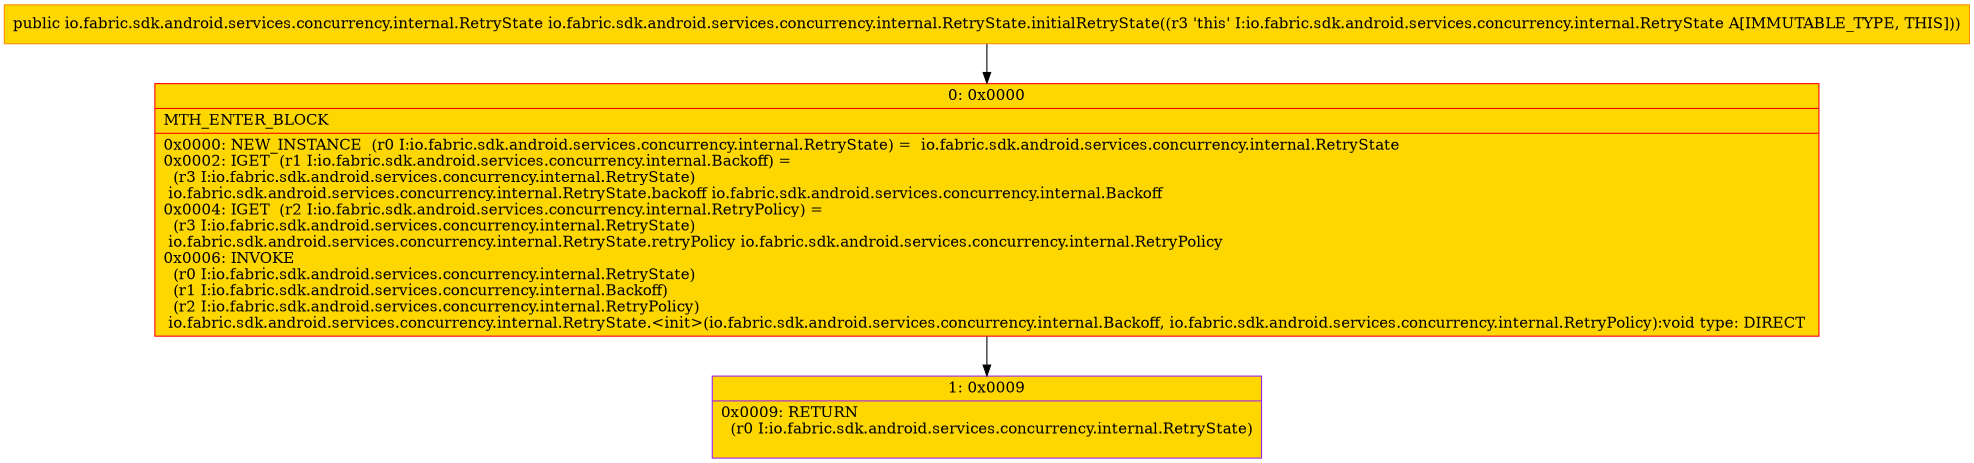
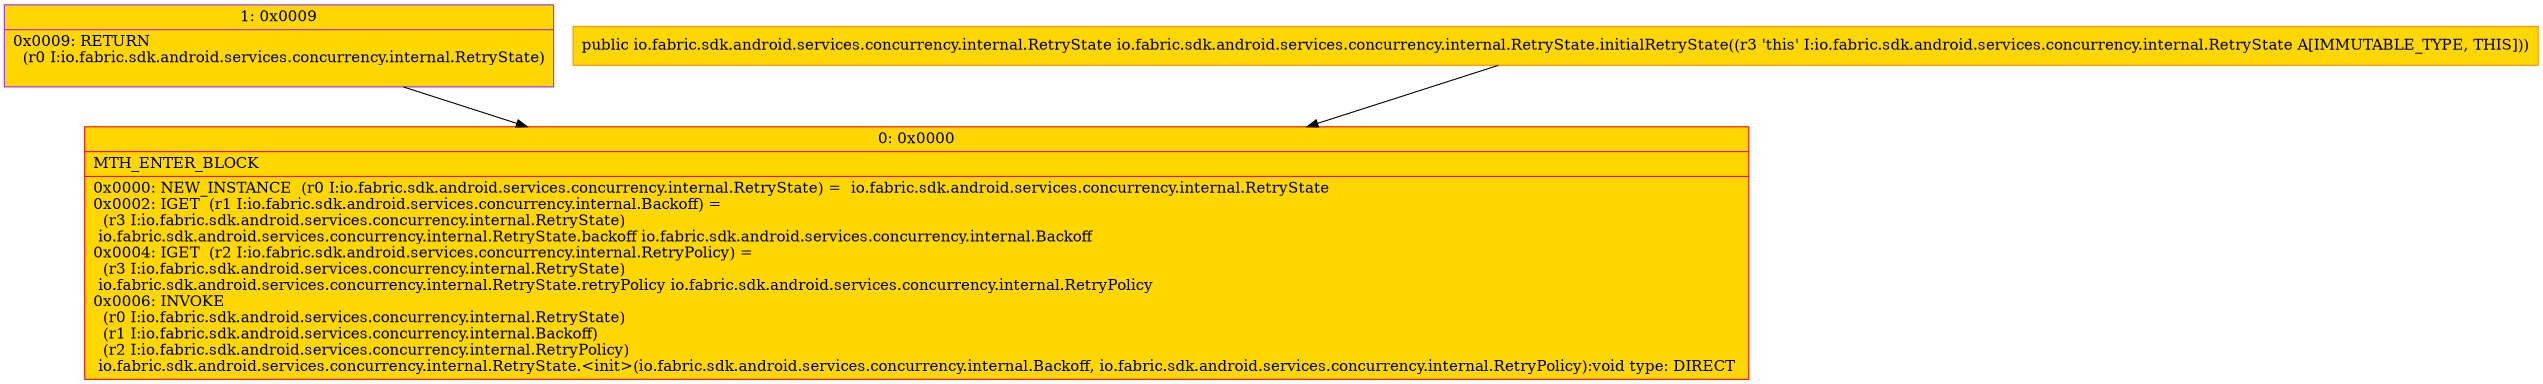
(987, 351) -> (460, 105)
